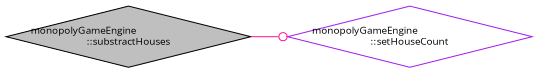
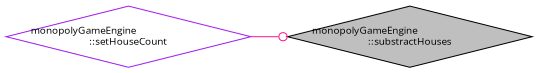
(265, 37) -> (265, 37)
